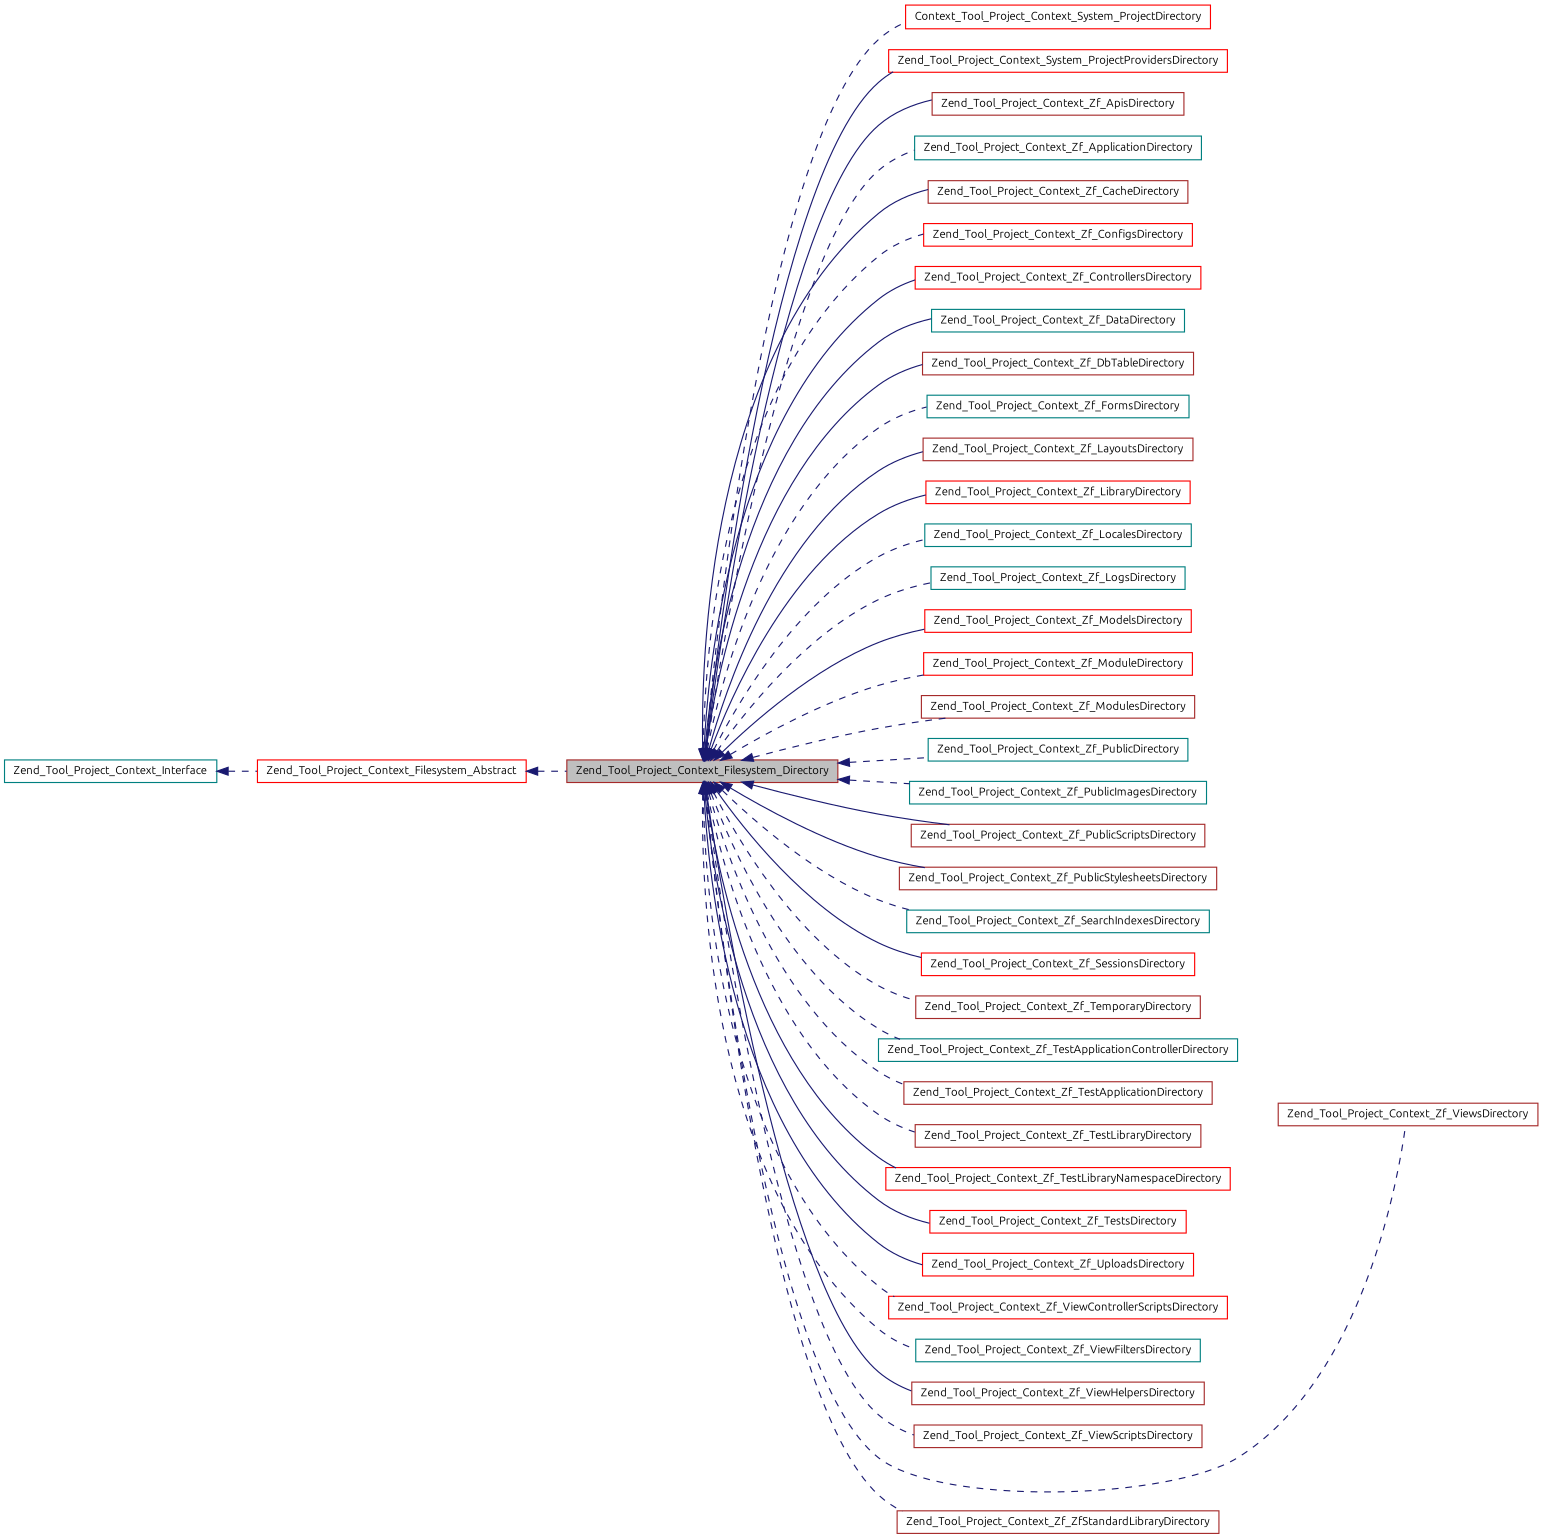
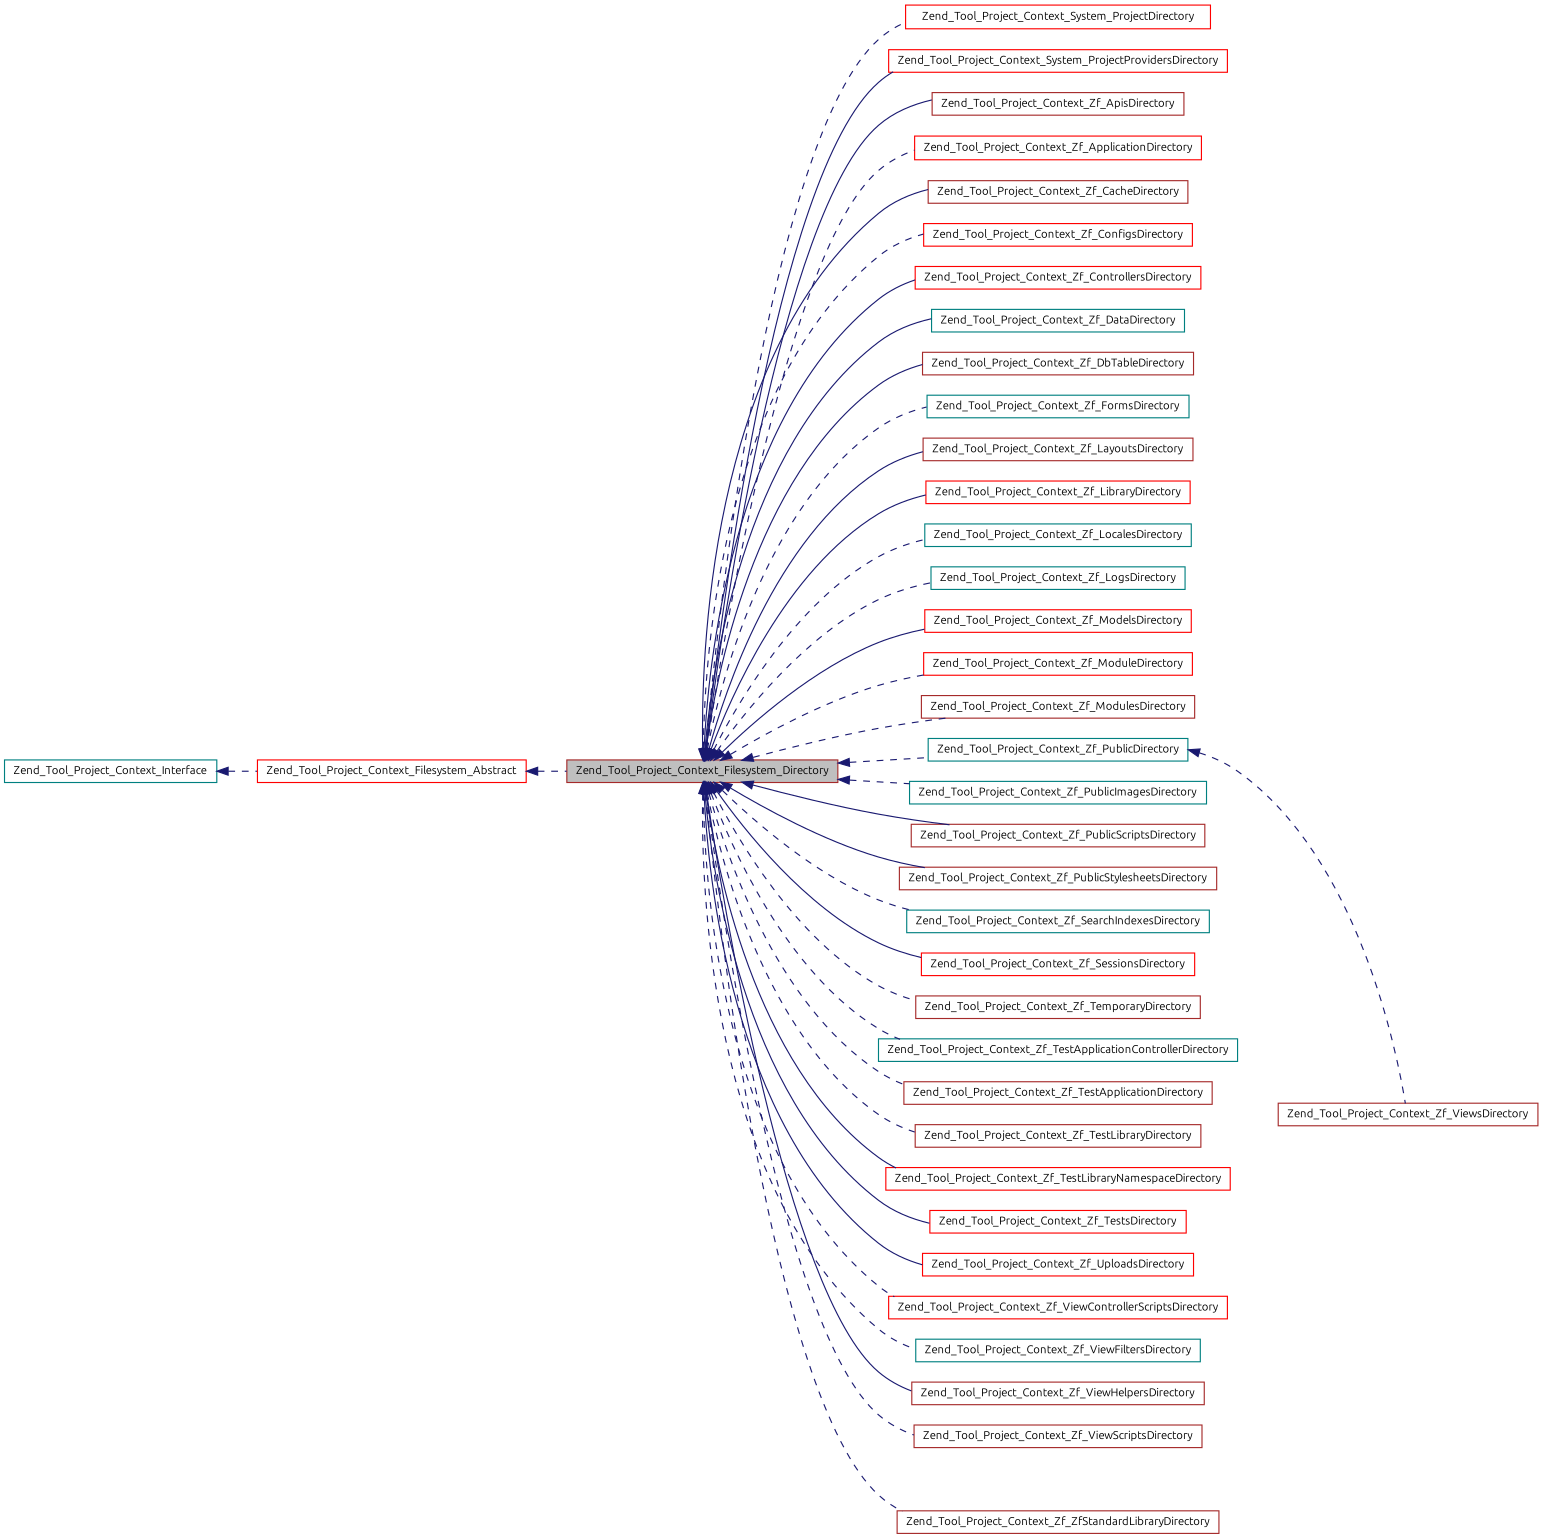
(1058, 17) -> (1058, 17)
(1058, 148) -> (1058, 148)
(904, 1471) -> (1342, 902)
